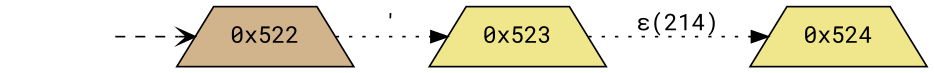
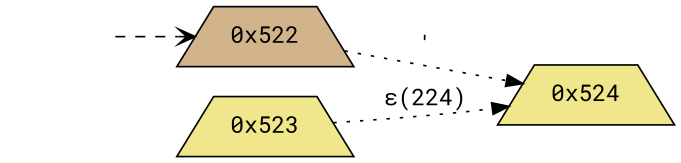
(678, 24) -> (426, 99)
(383, 37) -> (425, 66)
